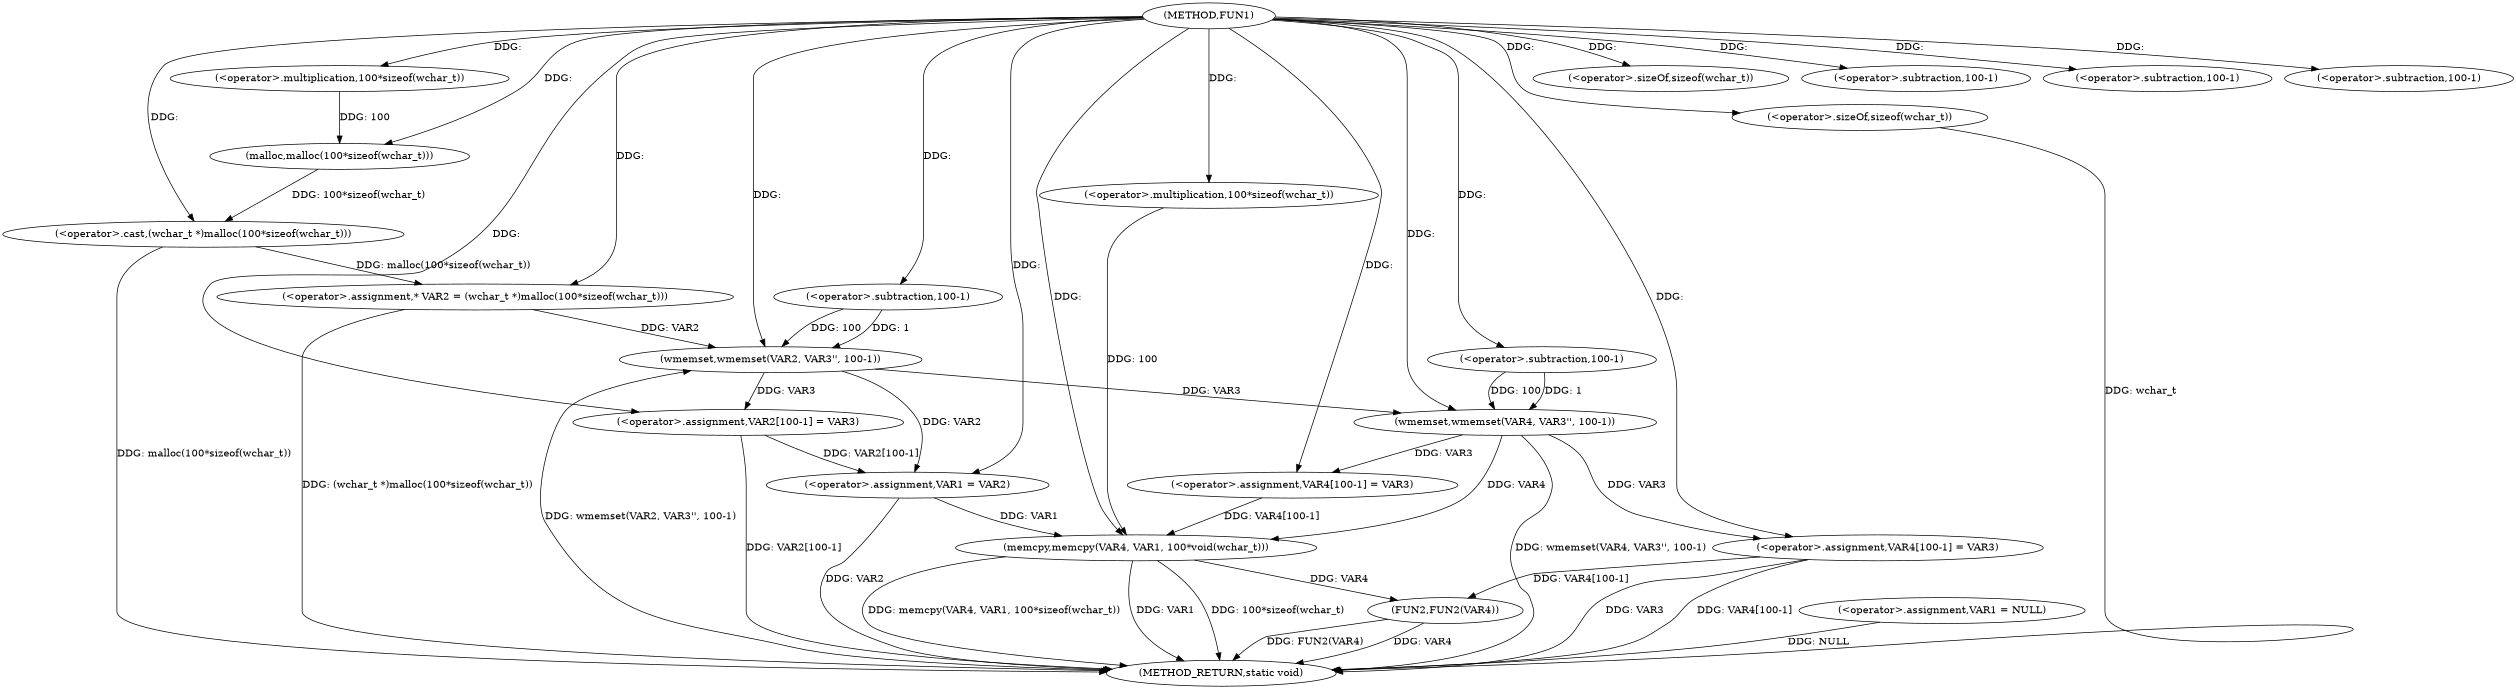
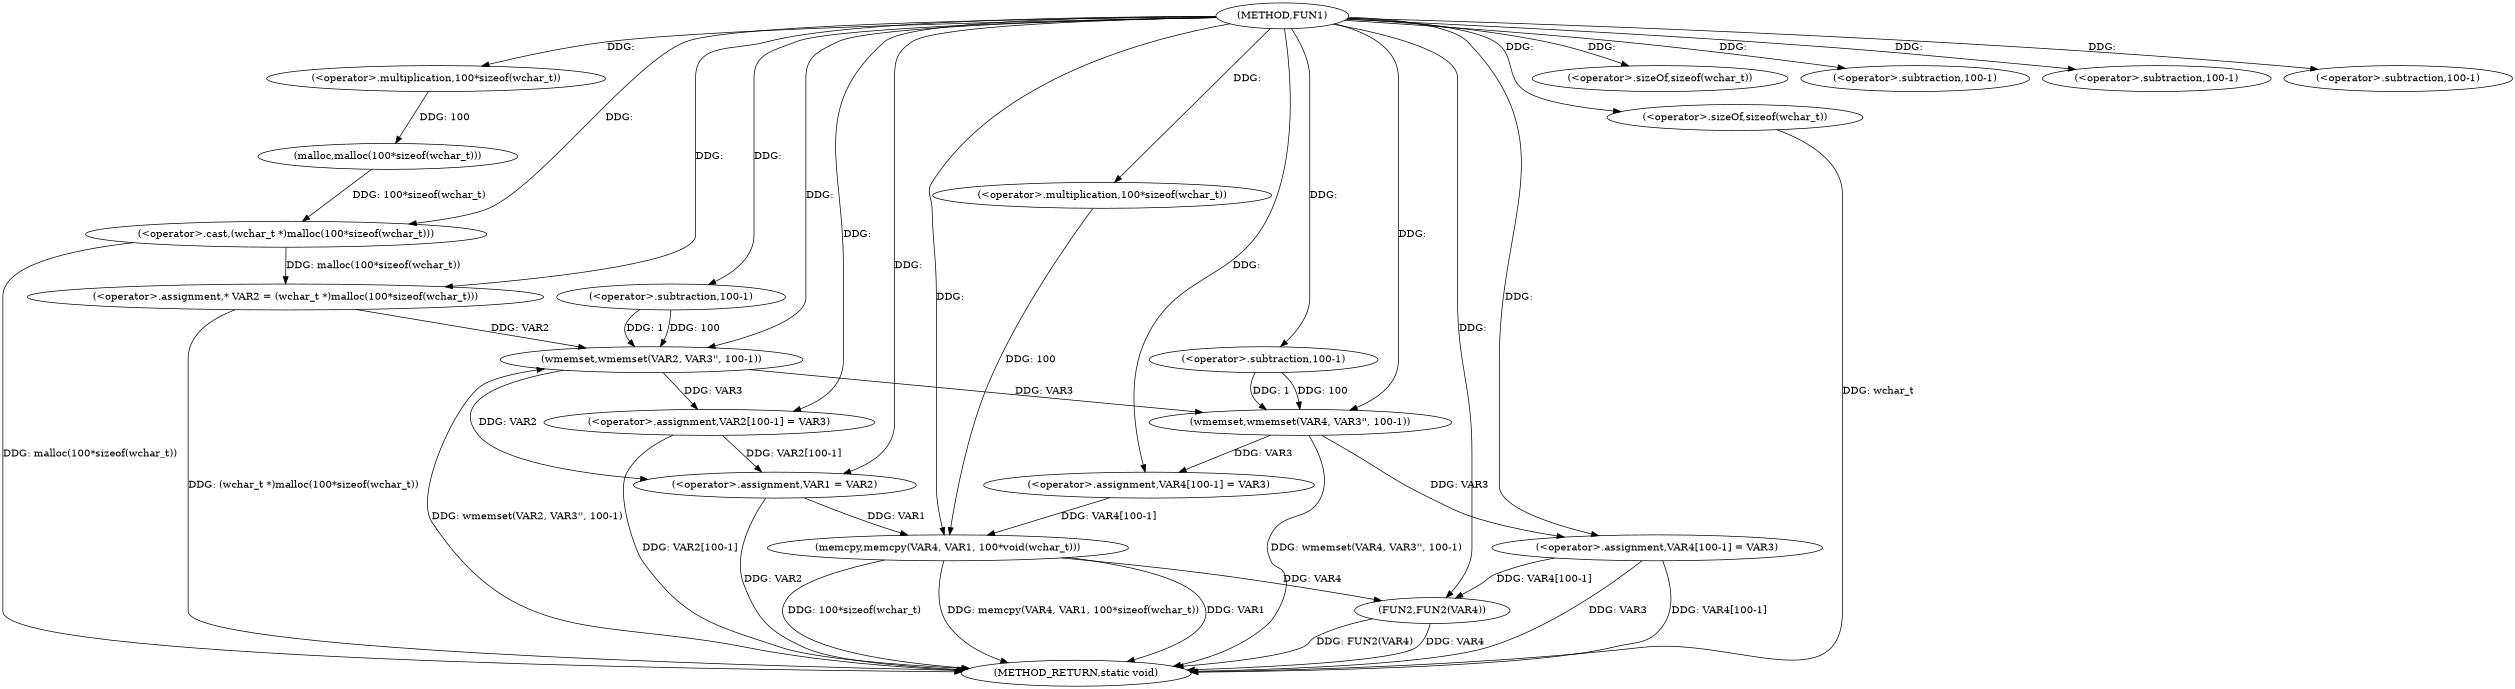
(597, 38) -> (1458, 268)
(1410, 519) -> none
(1942, 611) -> none
